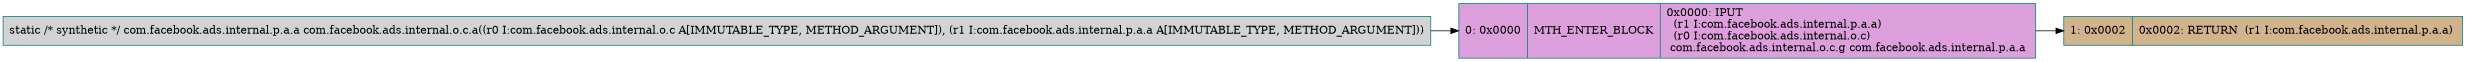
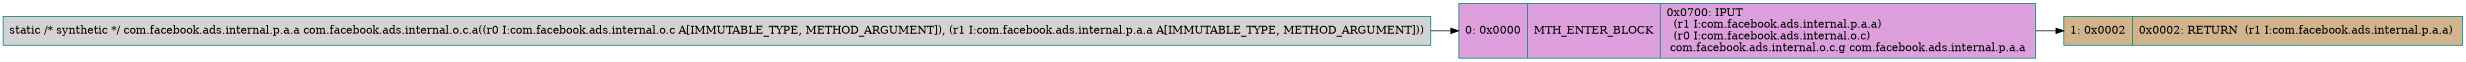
(1708, 13) -> (1708, 13)
